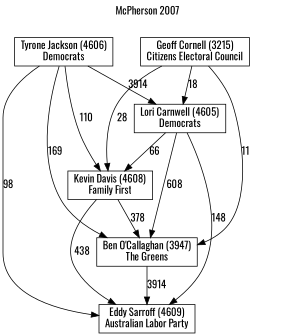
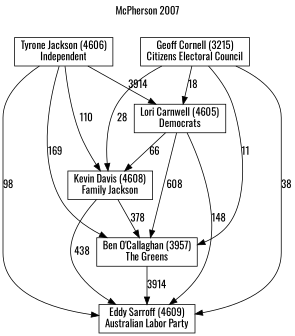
(64, 52) -> (64, 52)
(110, 185) -> (110, 185)
none -> (281, 203)
(147, 252) -> (147, 252)
